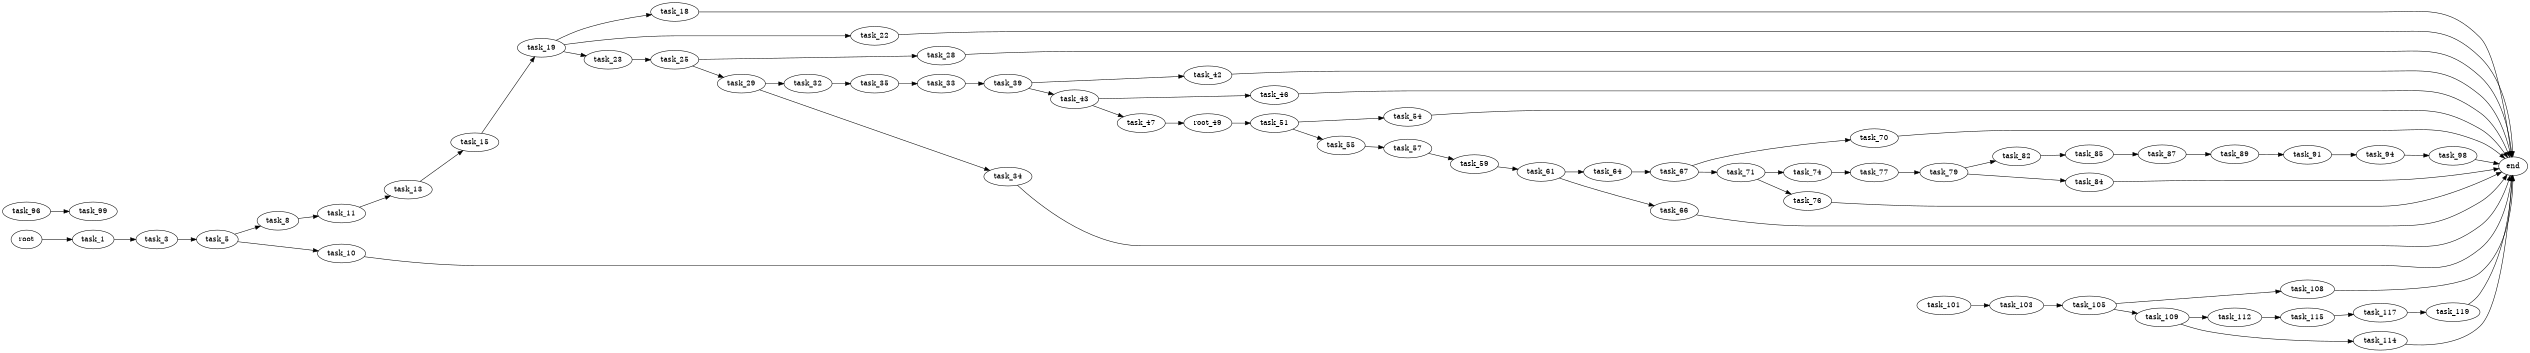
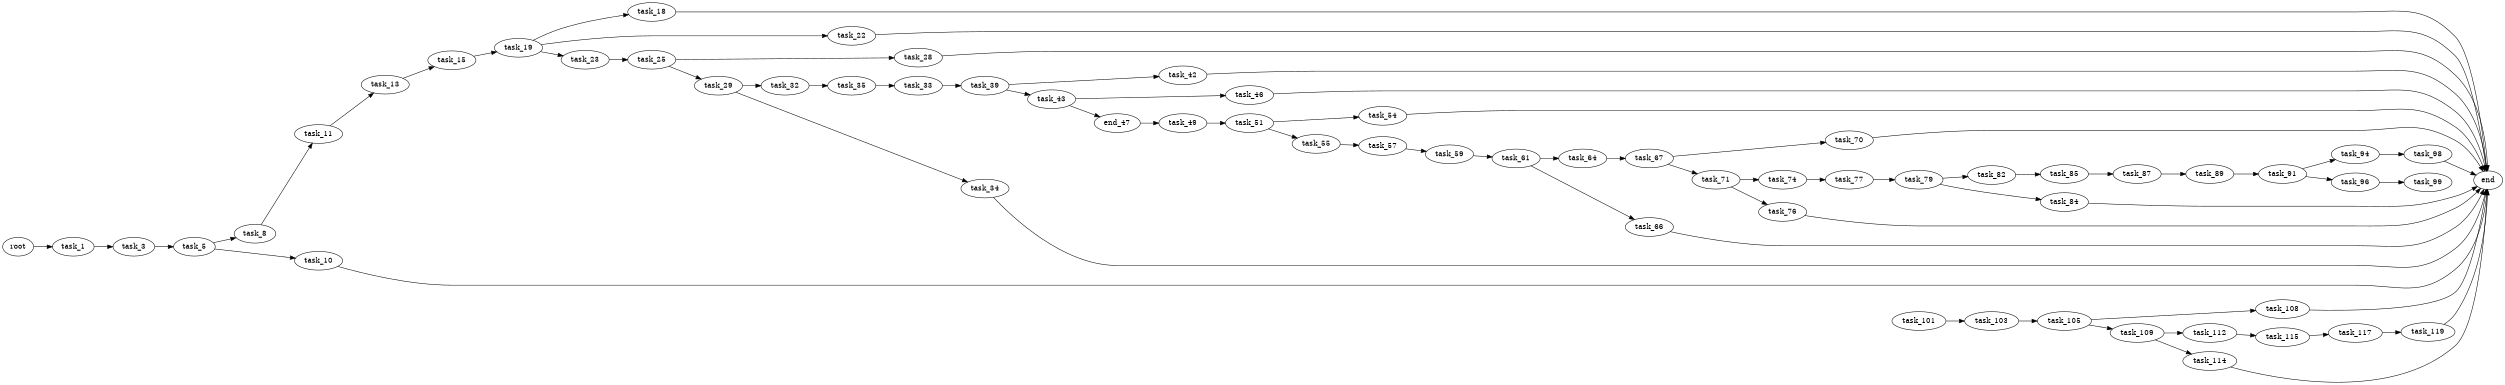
(1141, 123) -> (1117, 123)
(1208, 123) -> (1183, 123)
none -> (2316, 178)
